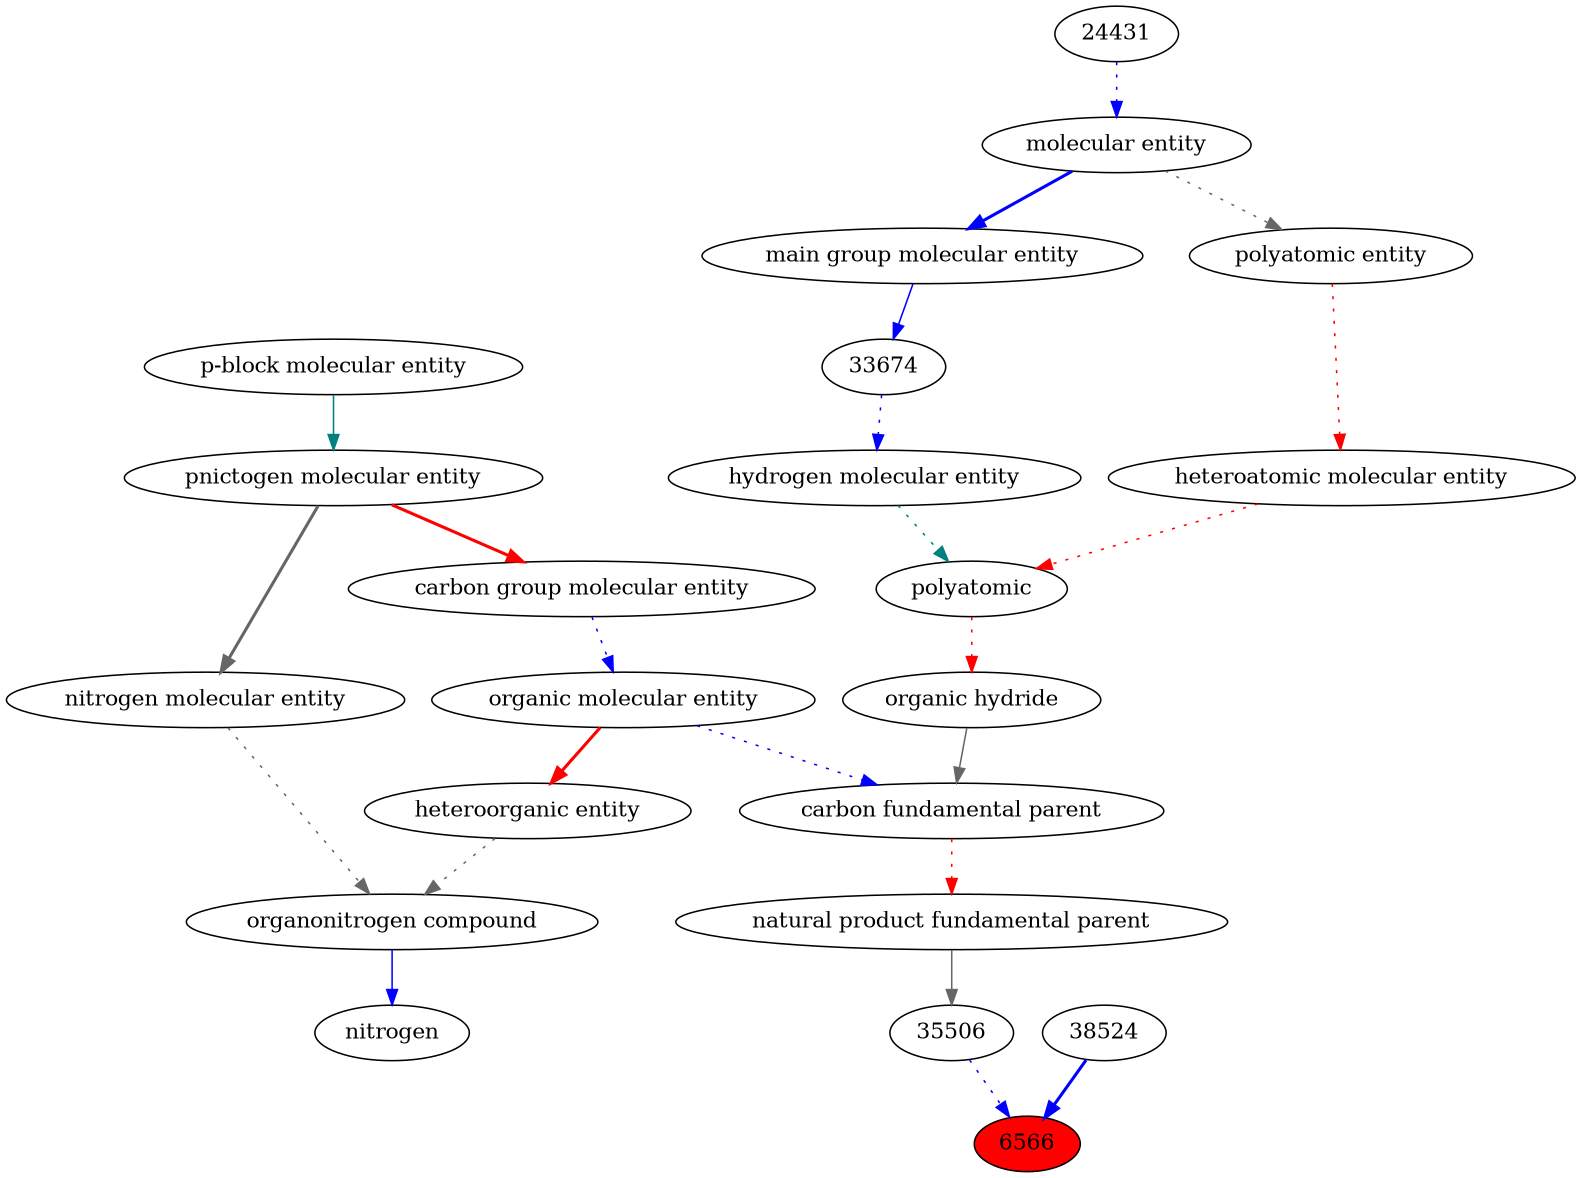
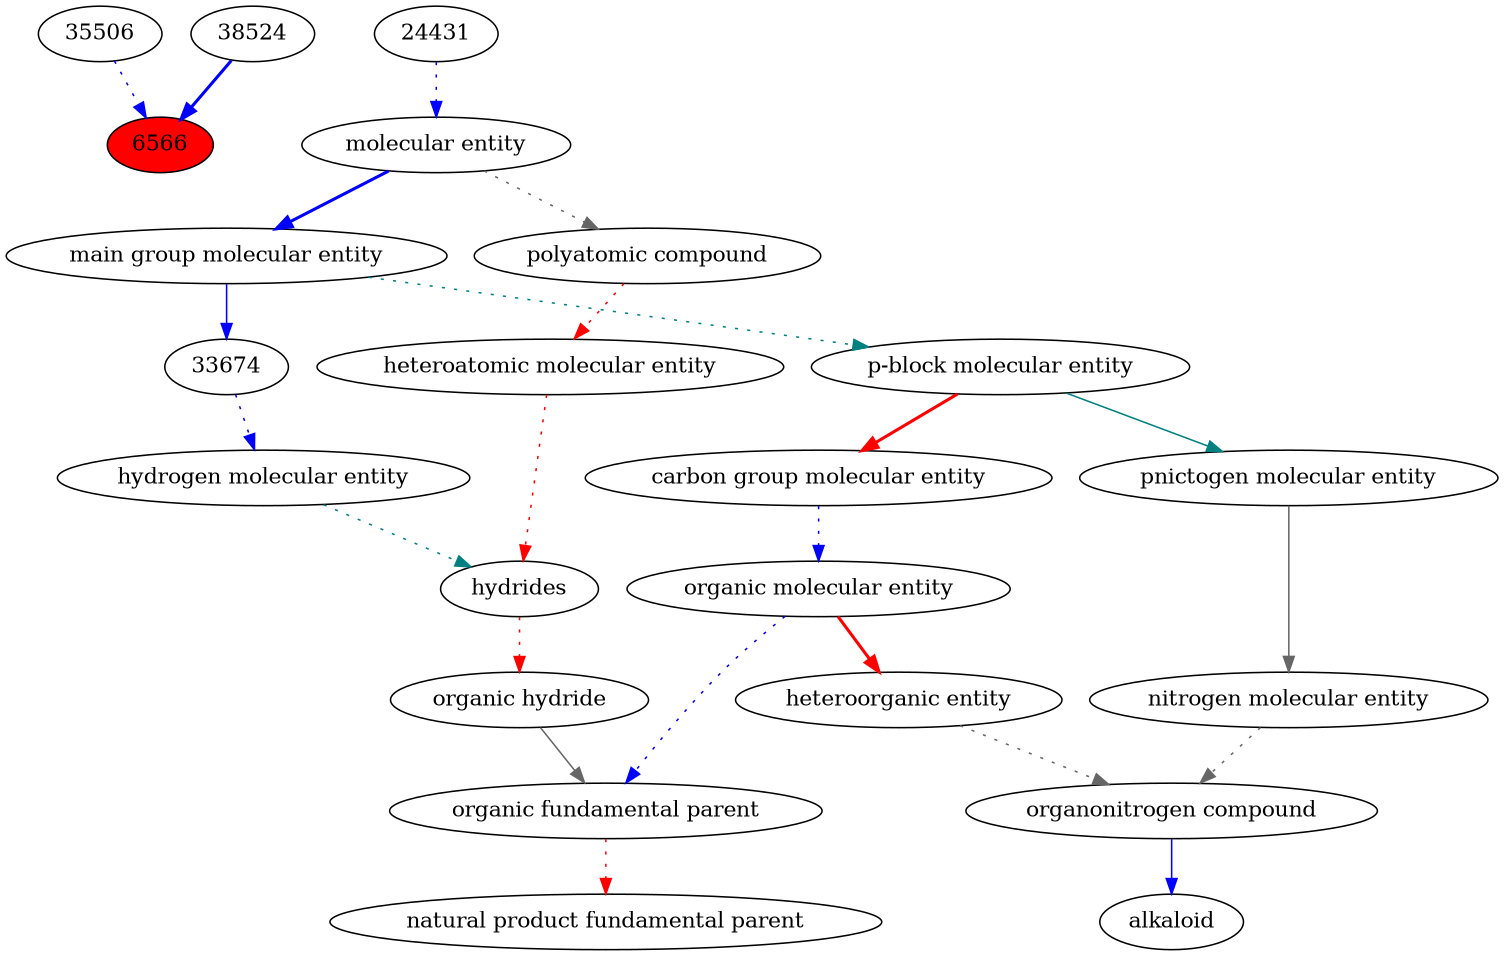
(1331, 256) -> (647, 256)
none -> (623, 313)
(450, 530) -> (916, 418)
(273, 582) -> (1289, 581)
(972, 589) -> (520, 589)
(952, 811) -> (606, 811)
(952, 970) -> none
(392, 1033) -> (1172, 922)
